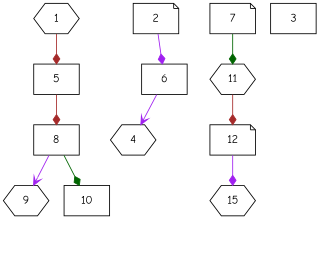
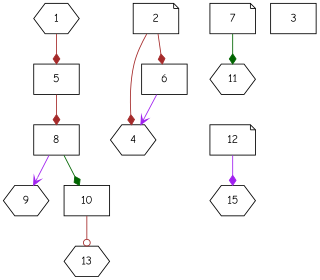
(159, 44) -> (159, 44)
none -> (132, 73)
(233, 105) -> none
none -> (87, 261)
